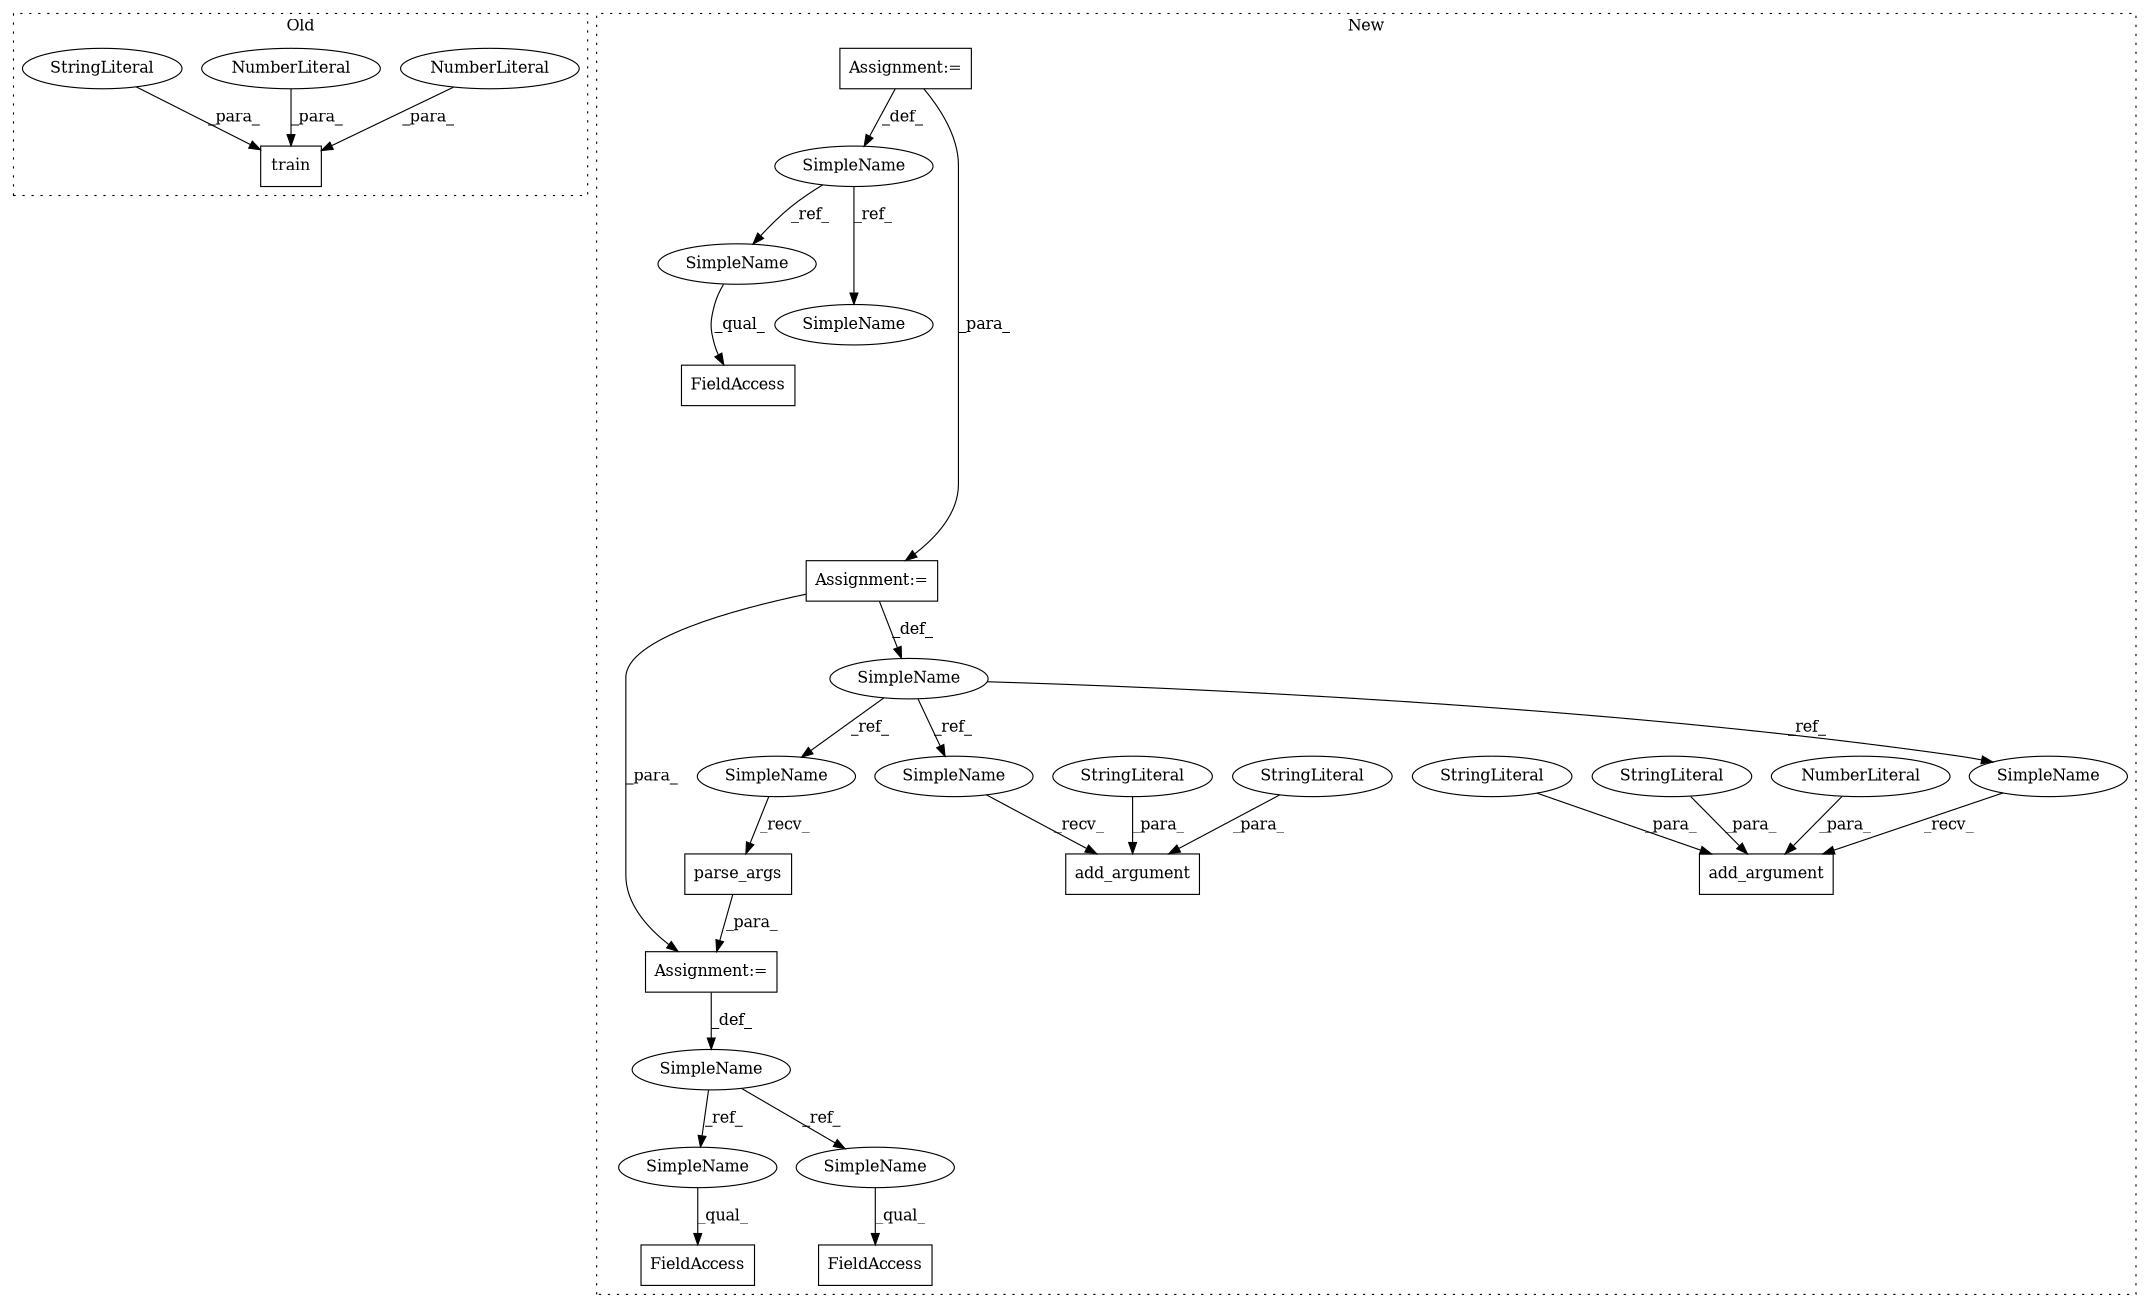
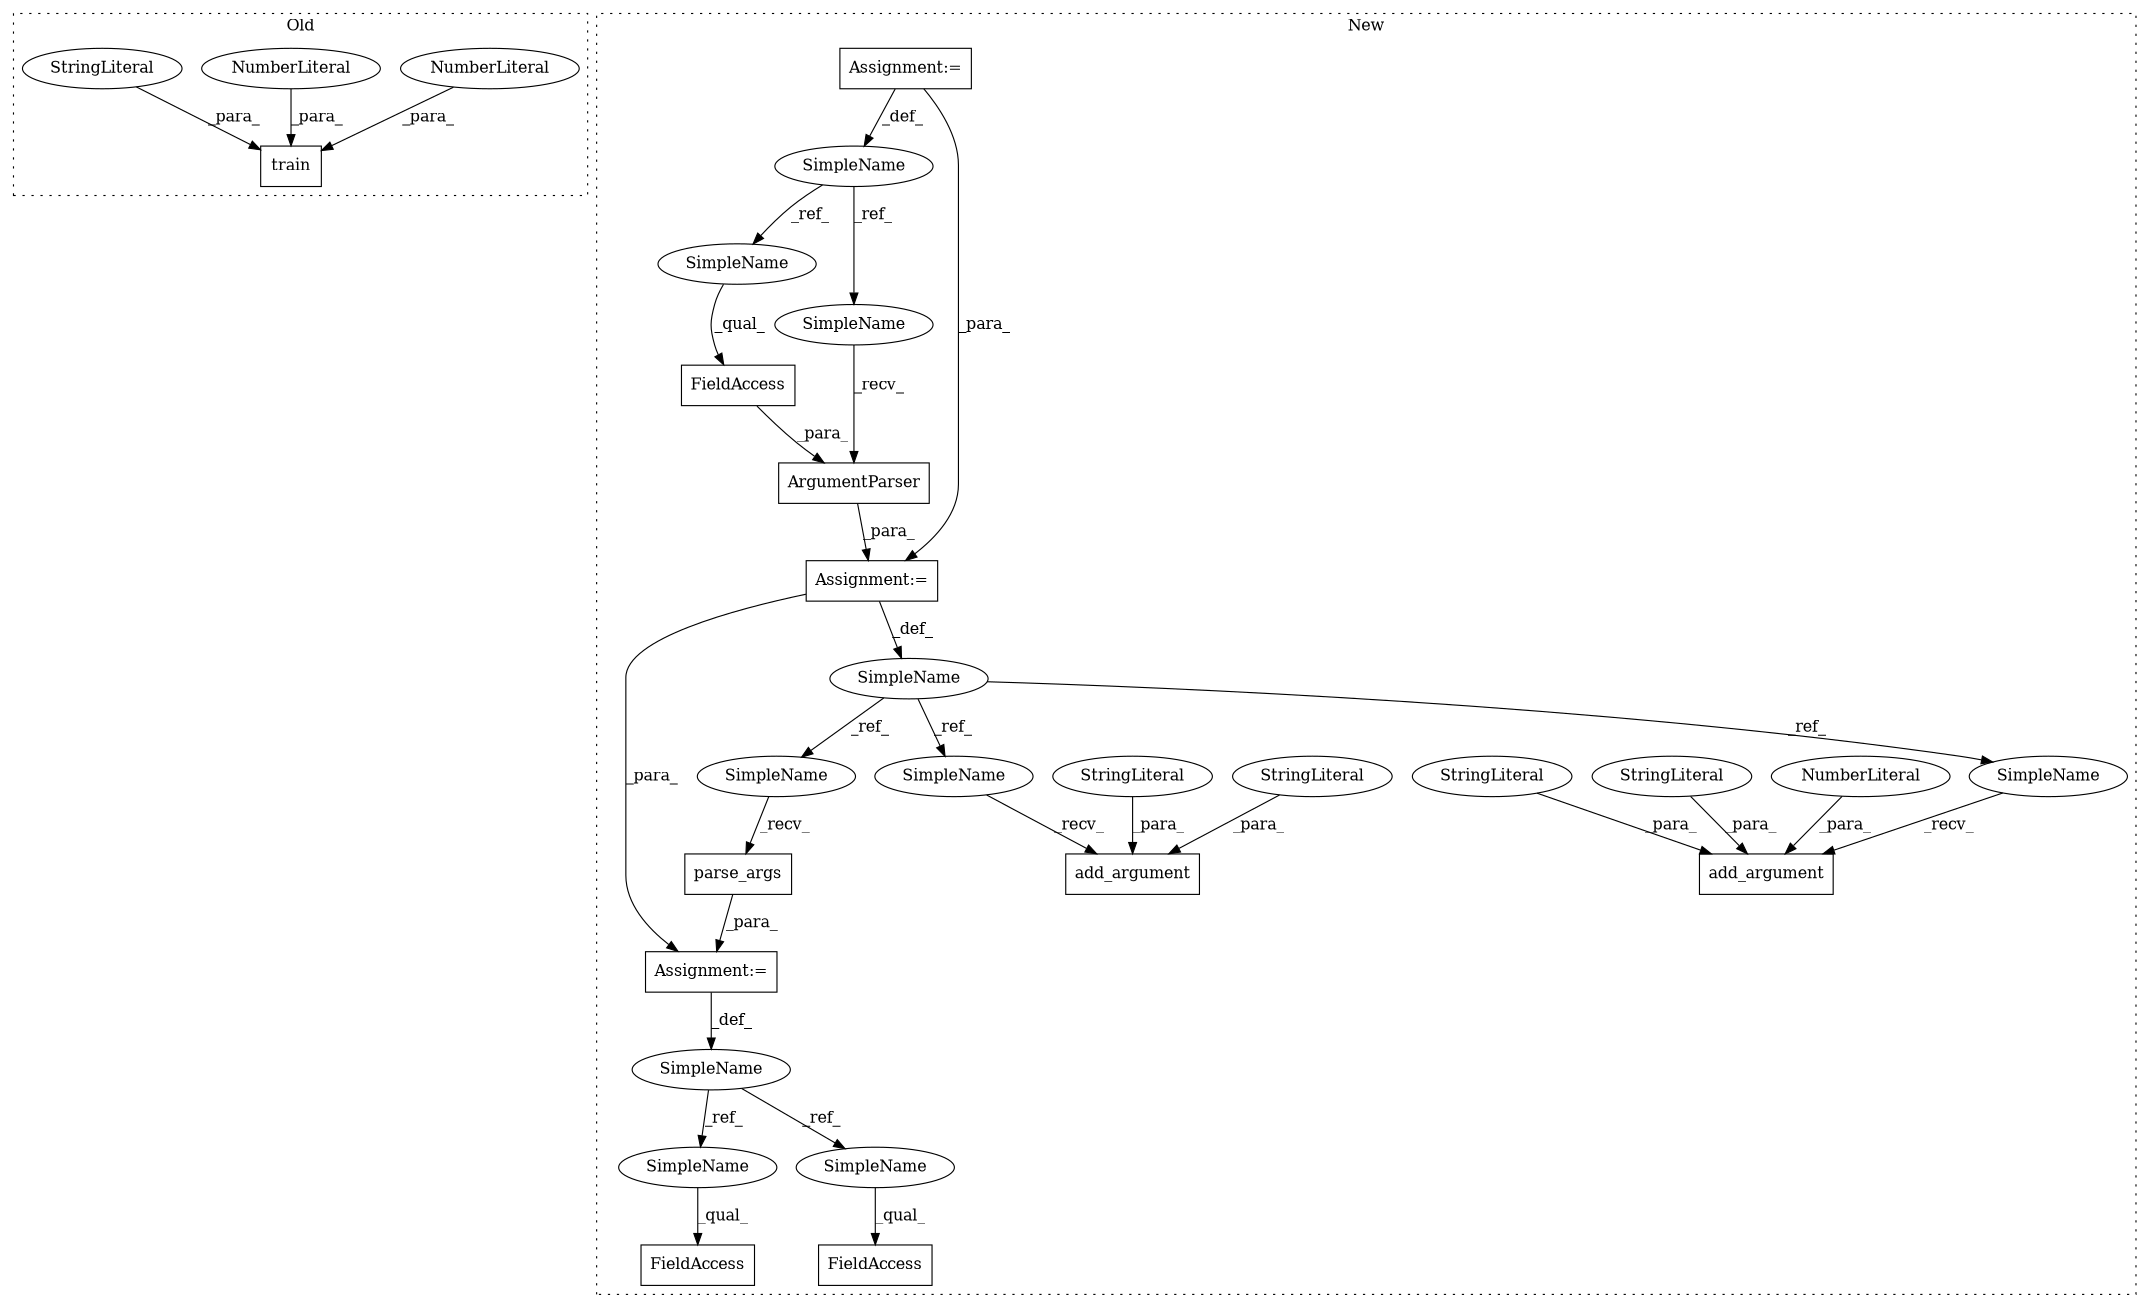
none -> (854, 483)
